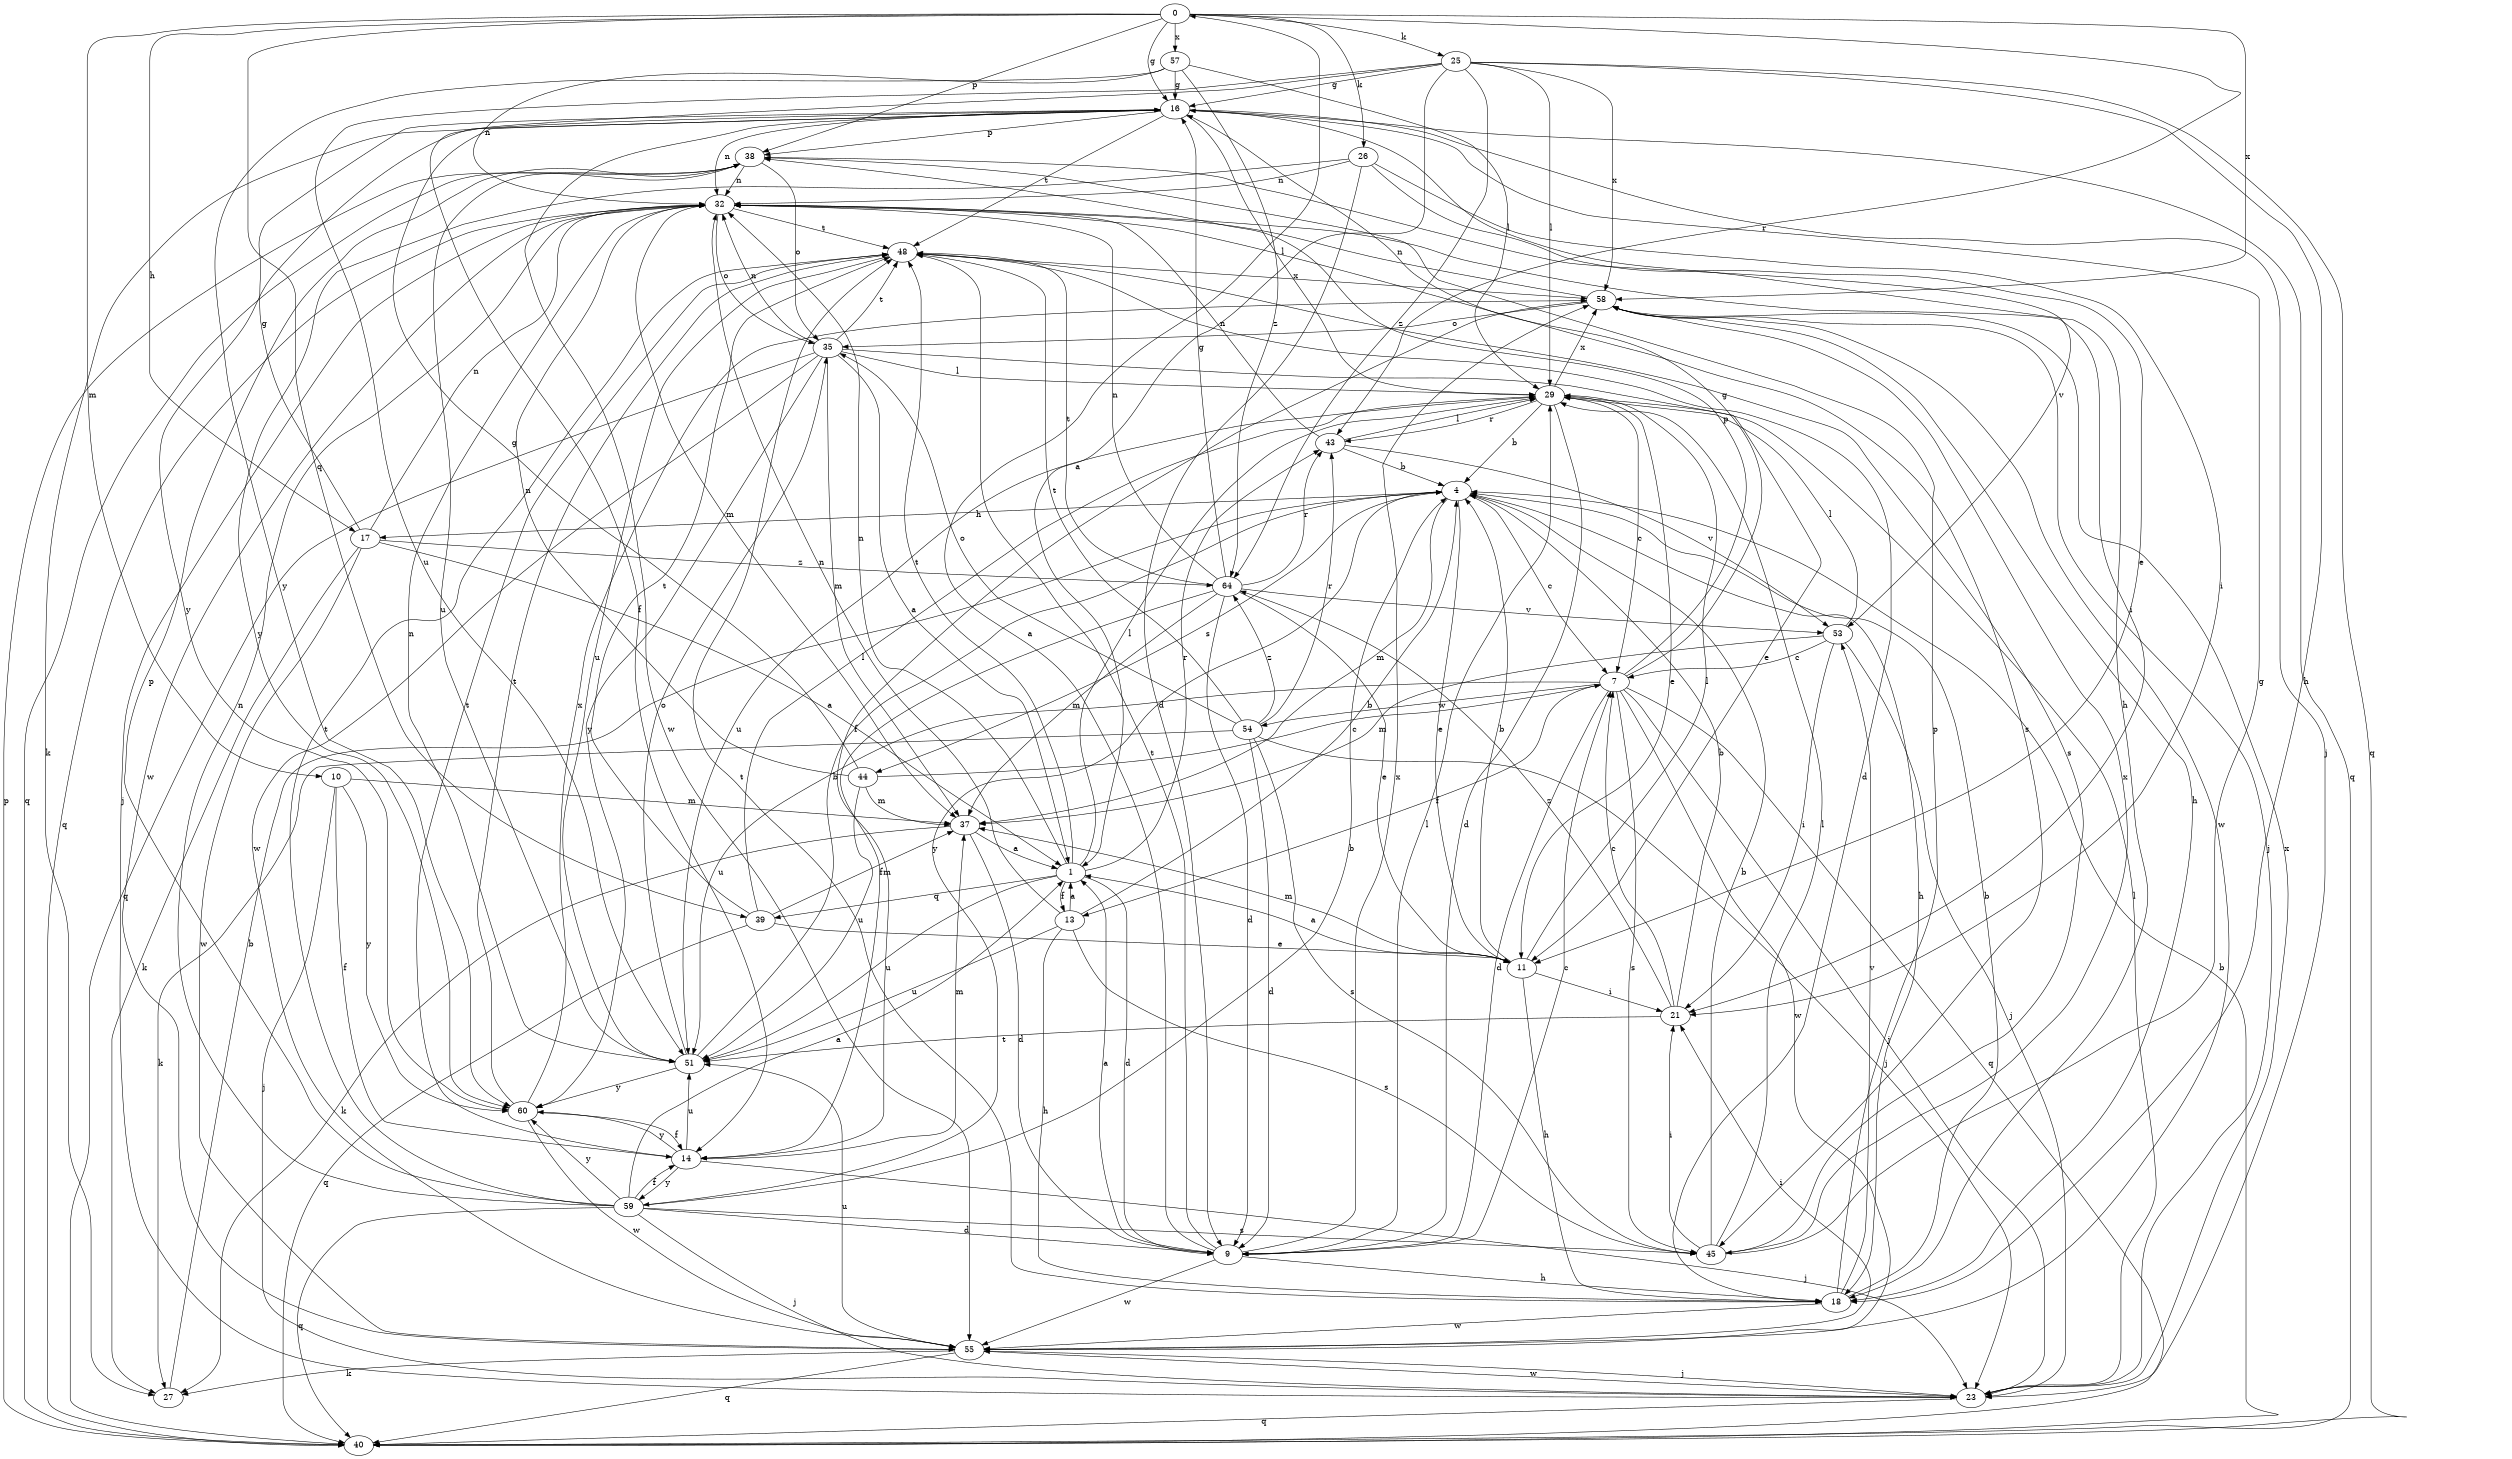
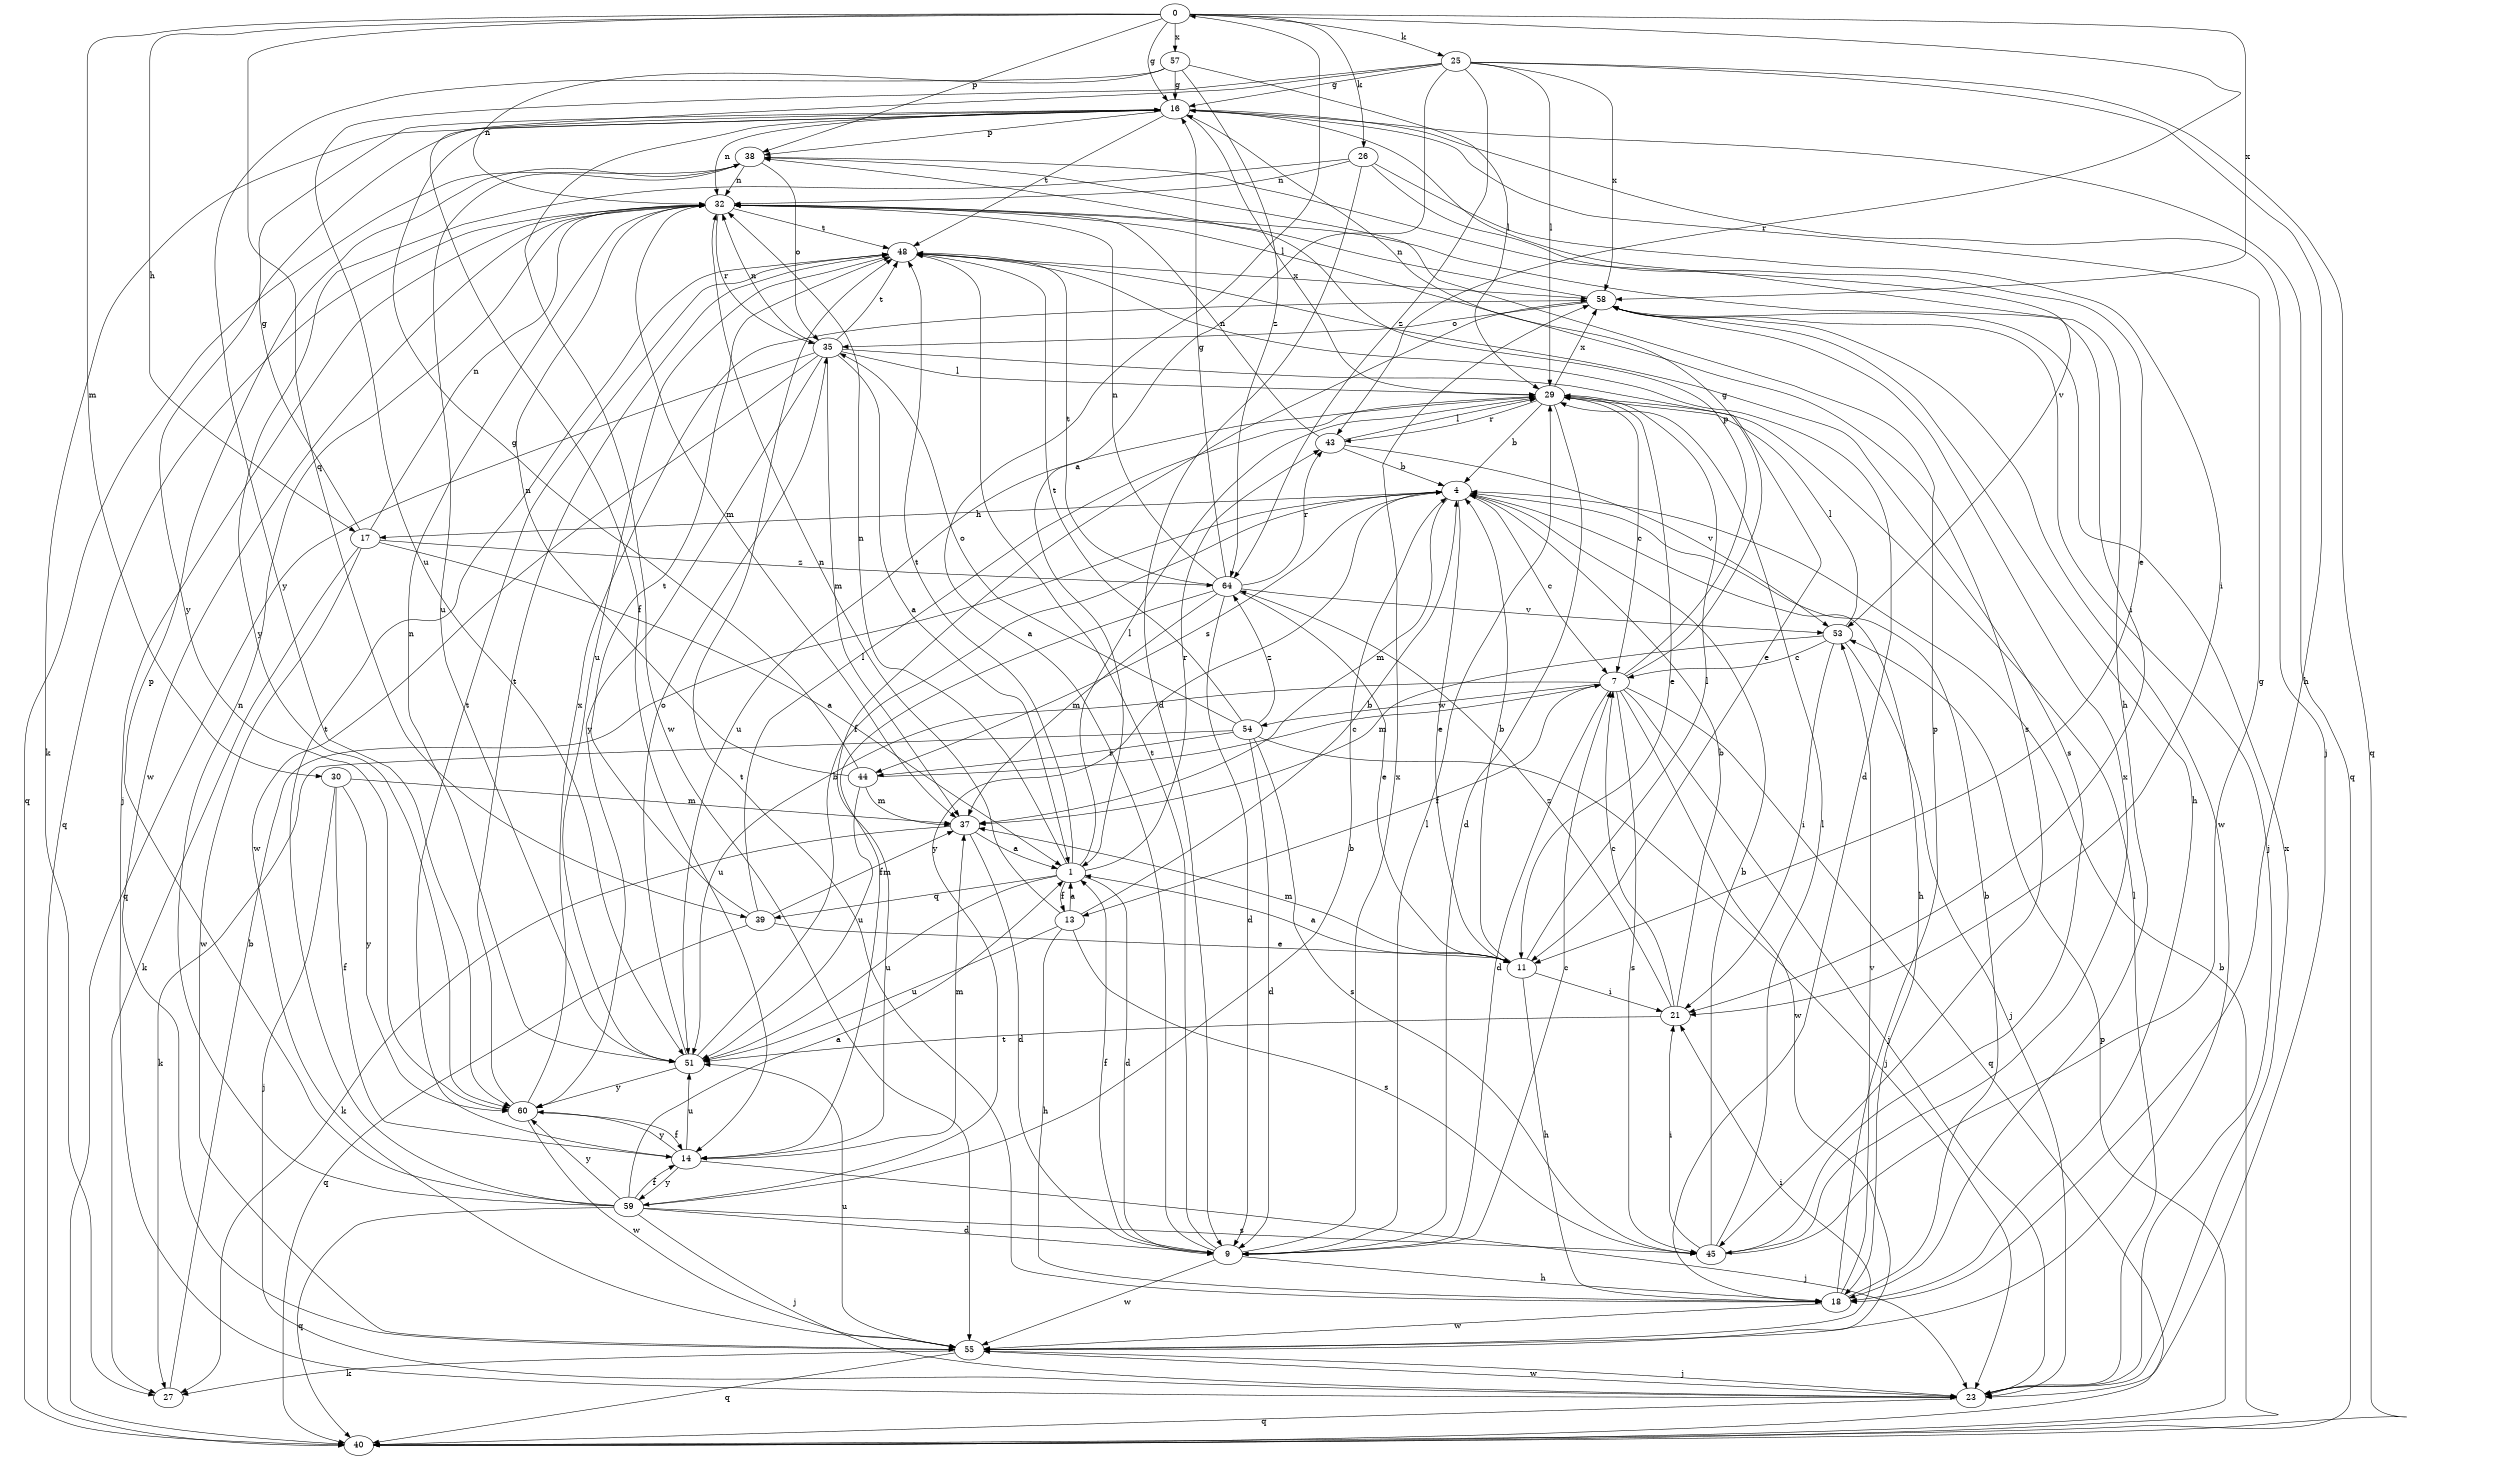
(726, 276) -> (726, 276)
(1324, 601) -> (1059, 756)
(6, 706) -> (1888, 1429)
(336, 777) -> (336, 777)
(1106, 1064) -> (1106, 1064)
